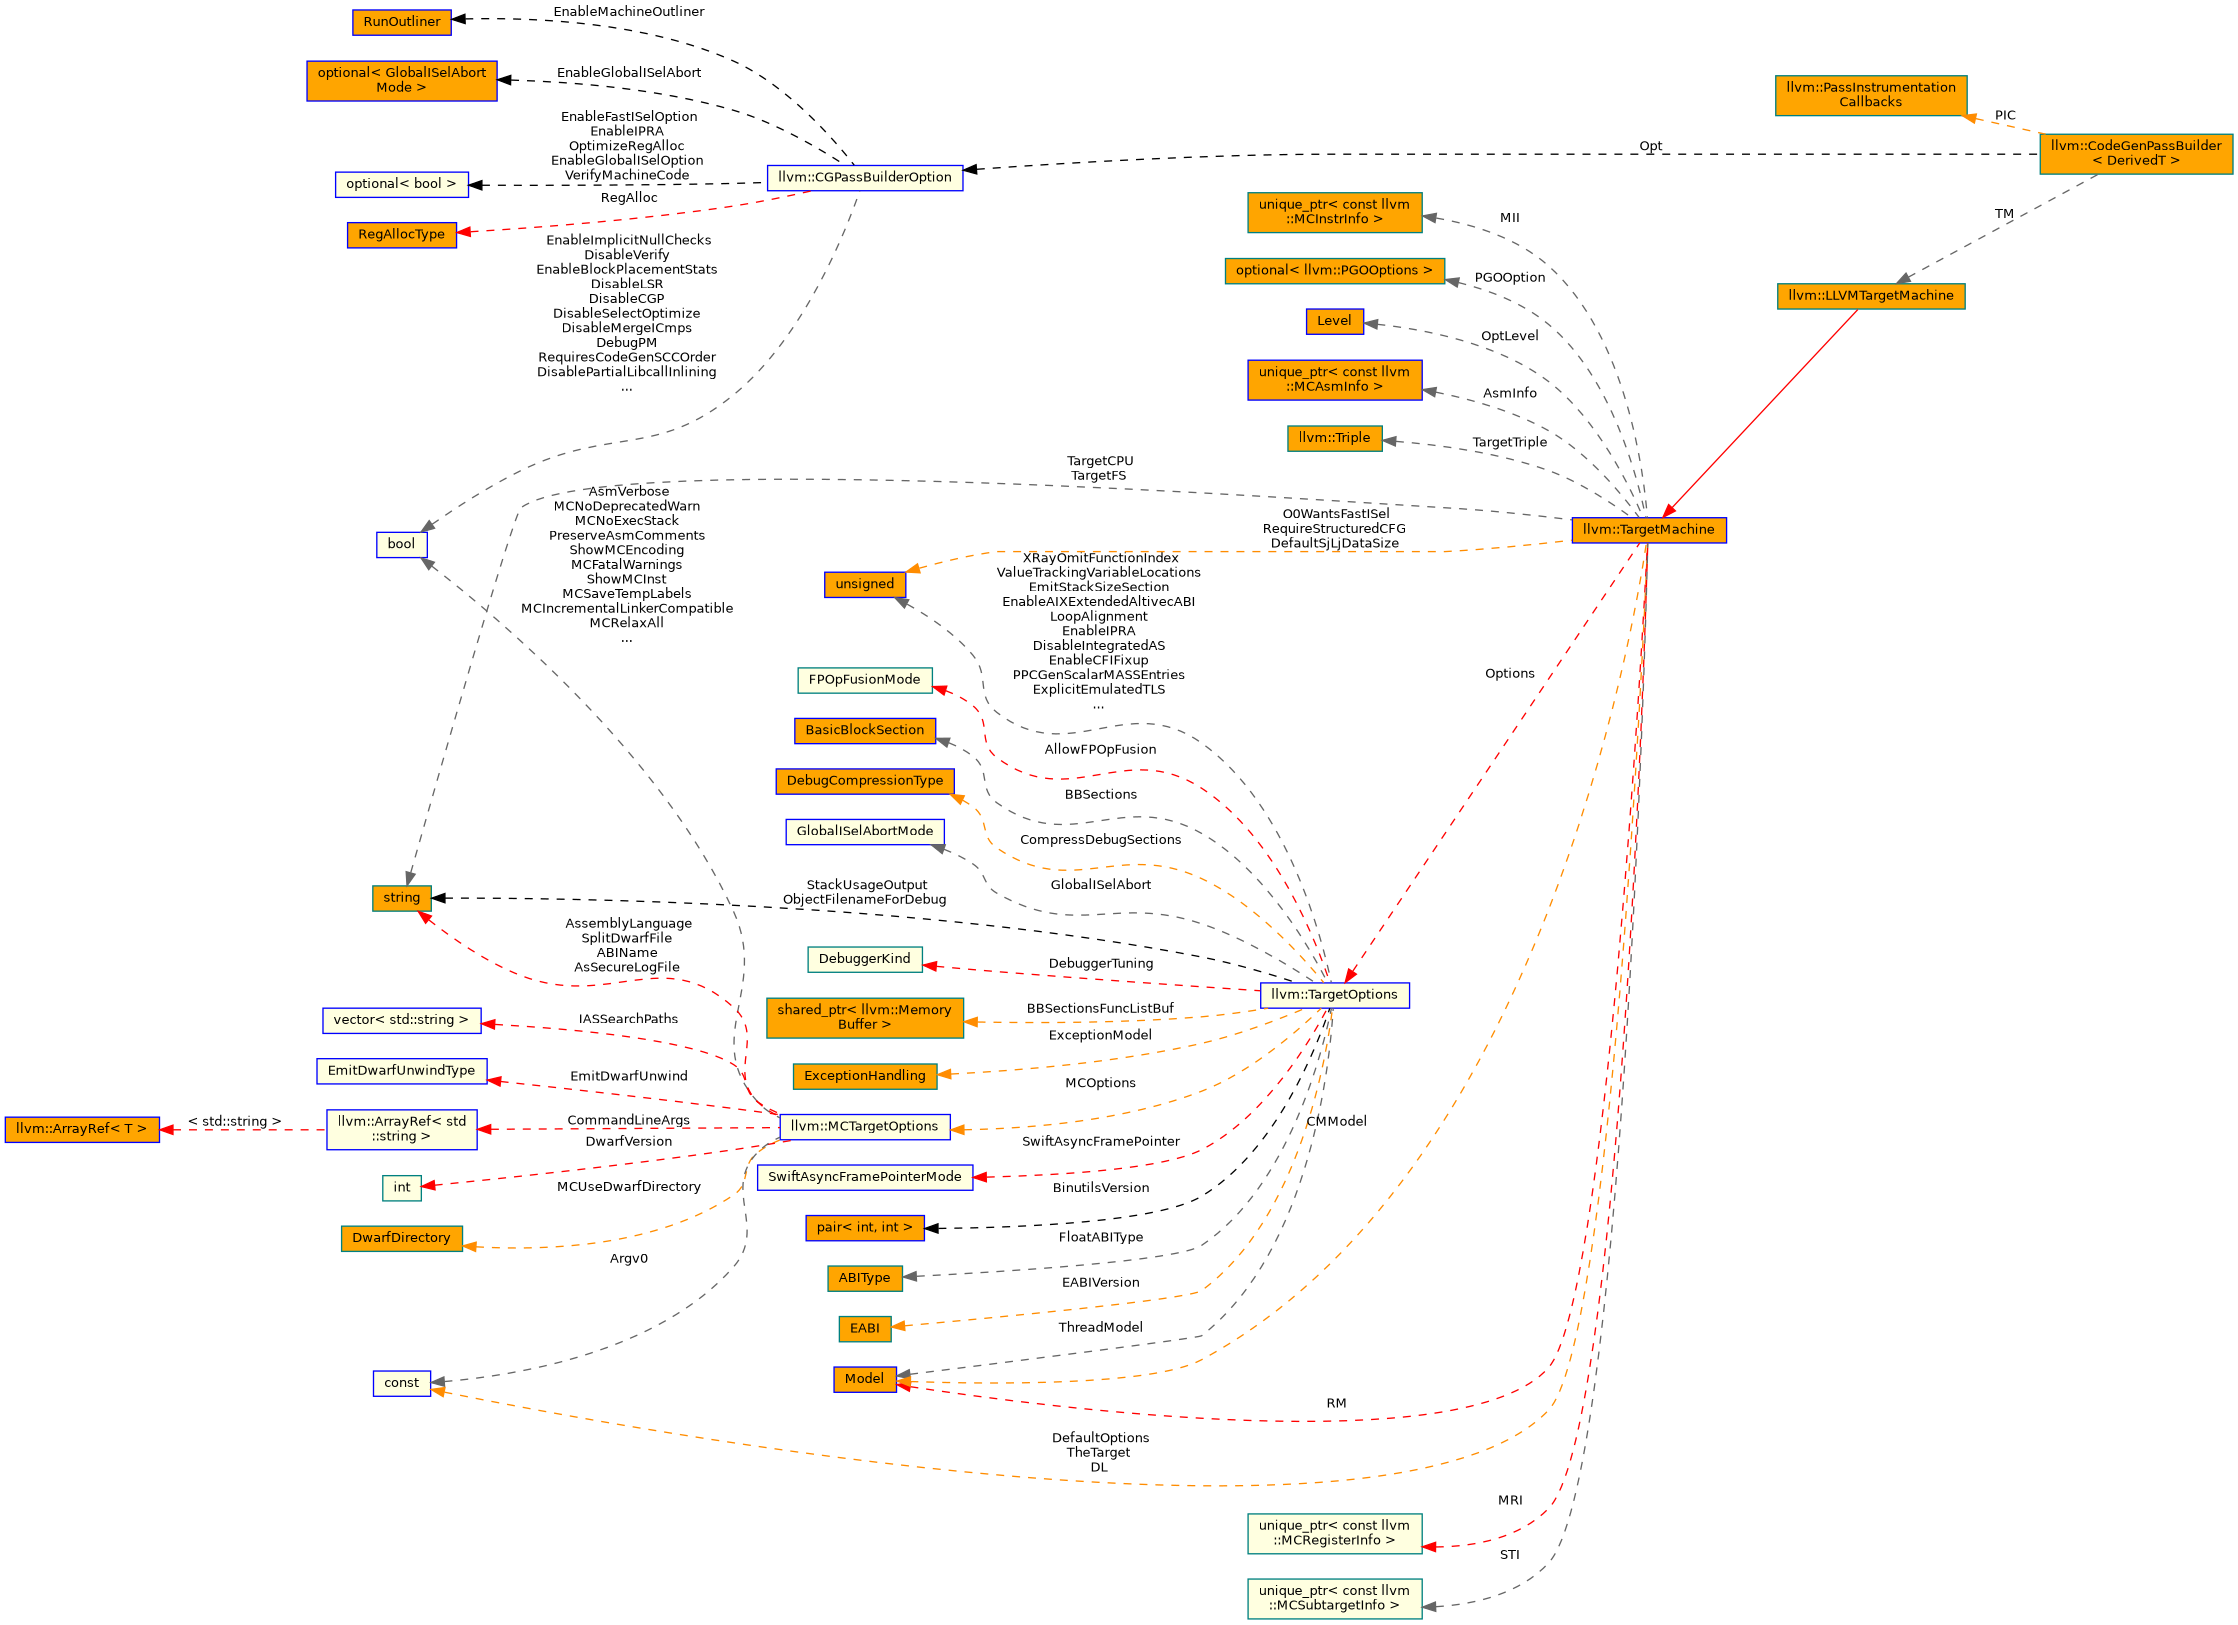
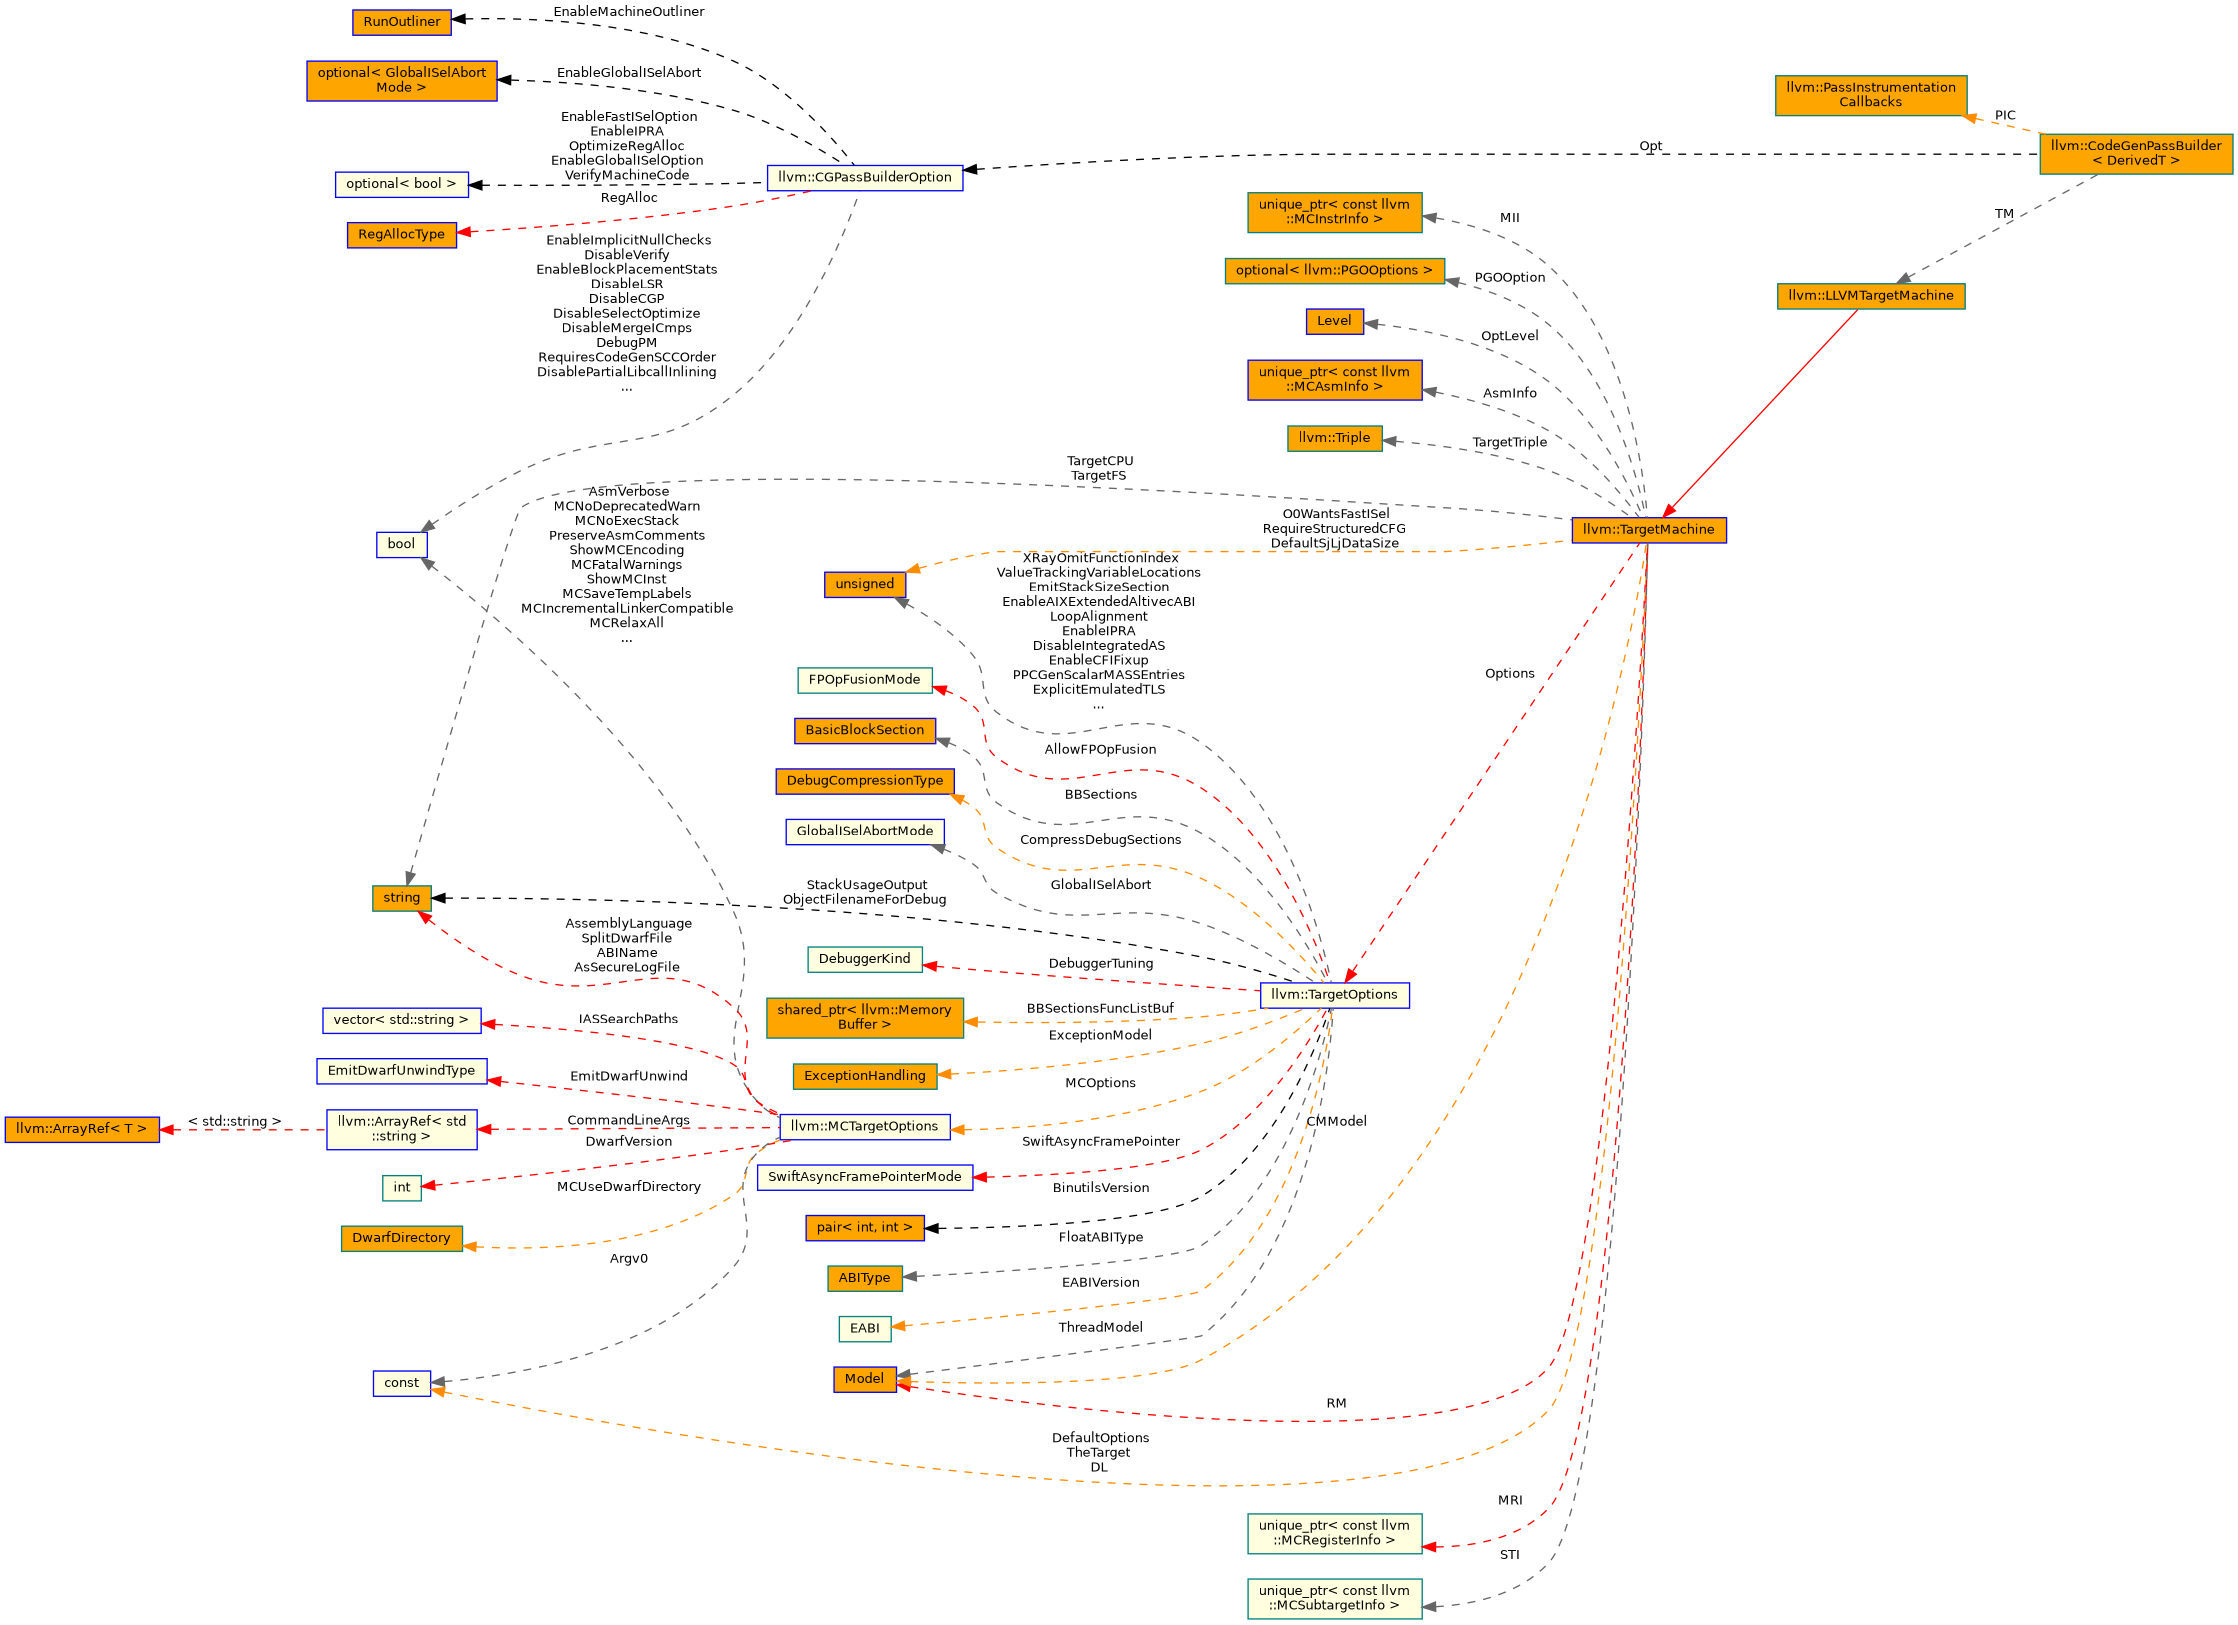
(865, 1329) -> (865, 1329)
